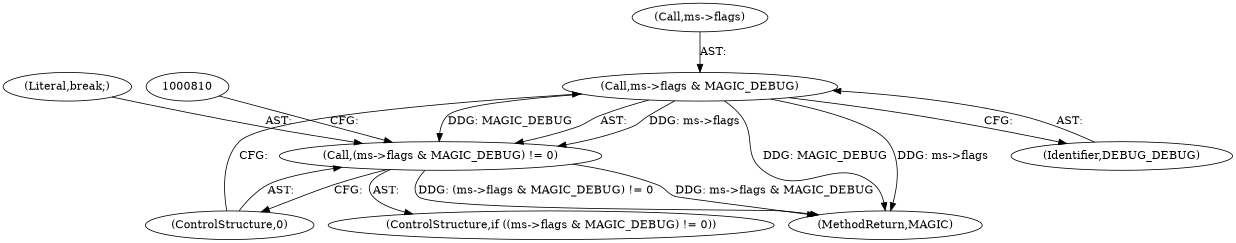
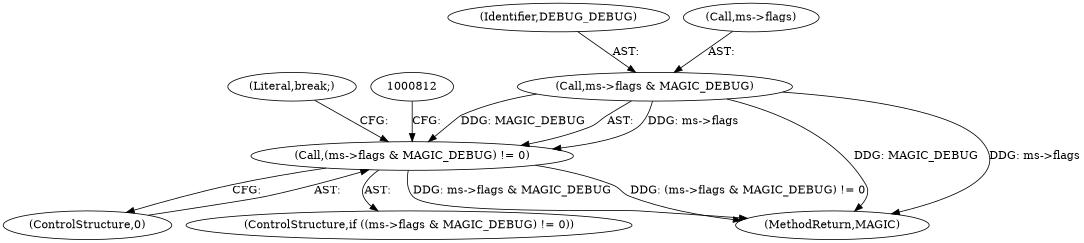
(187, 87) -> (412, 87)
(368, 112) -> none
(924, 117) -> none
(281, 121) -> (376, 121)
